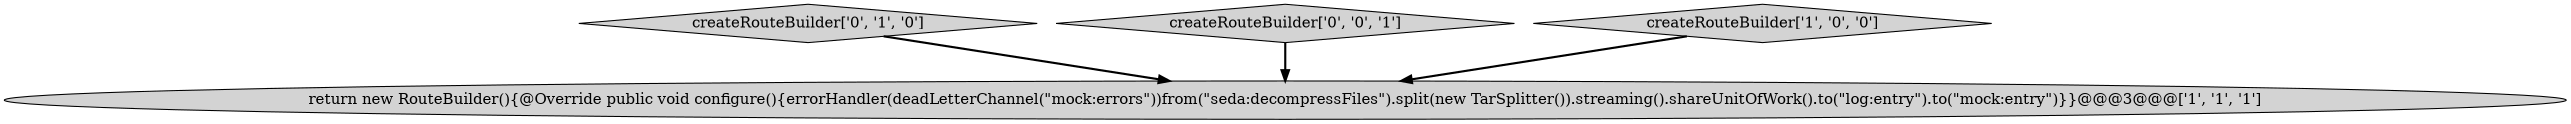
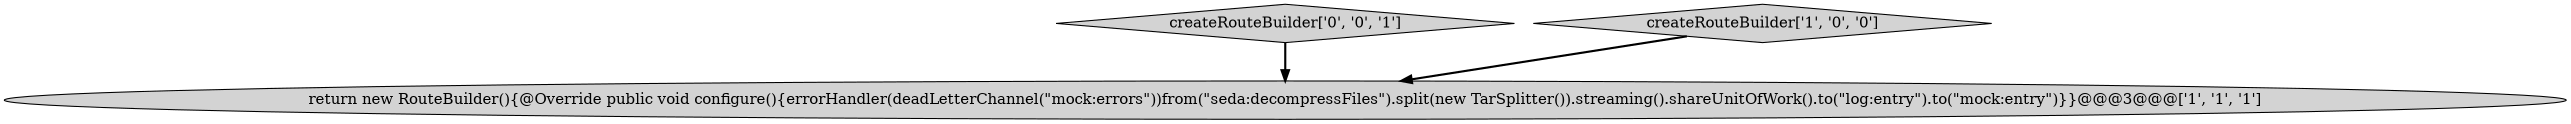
(808, 23) -> none
